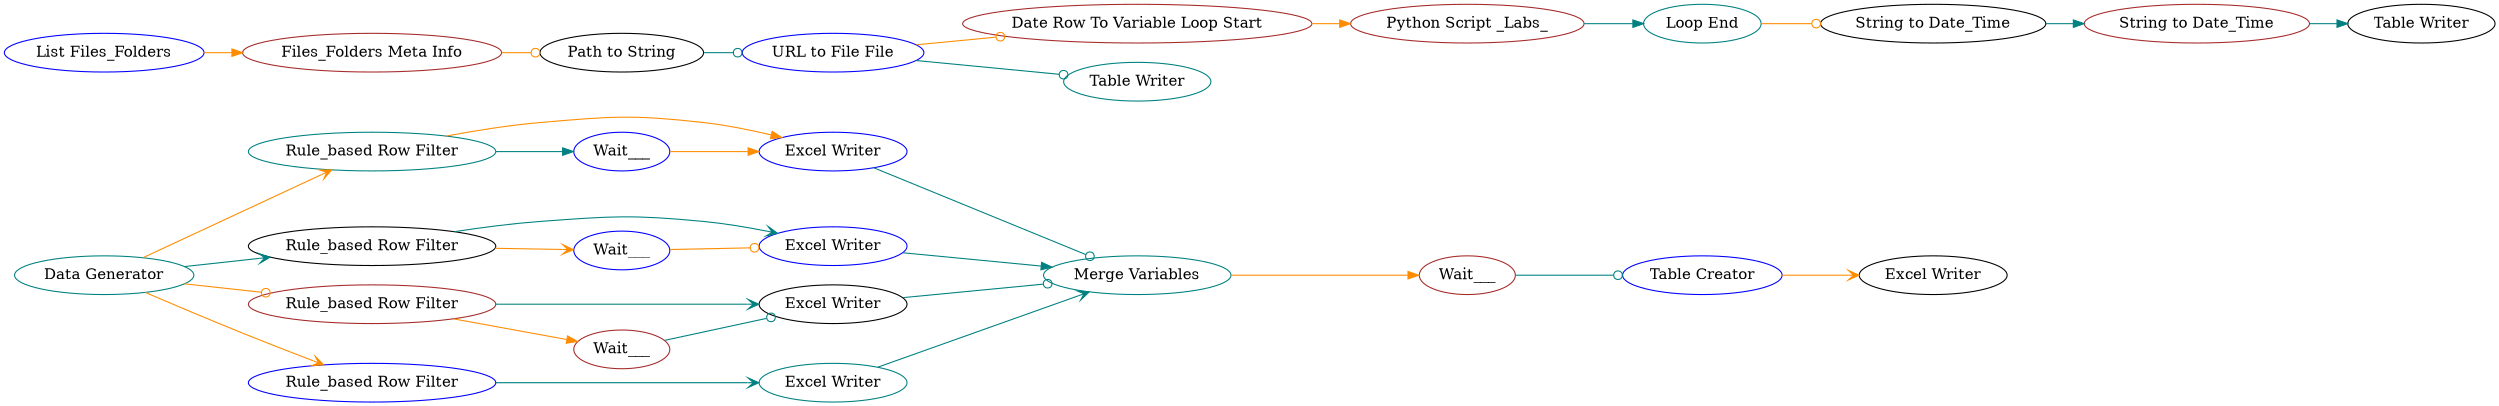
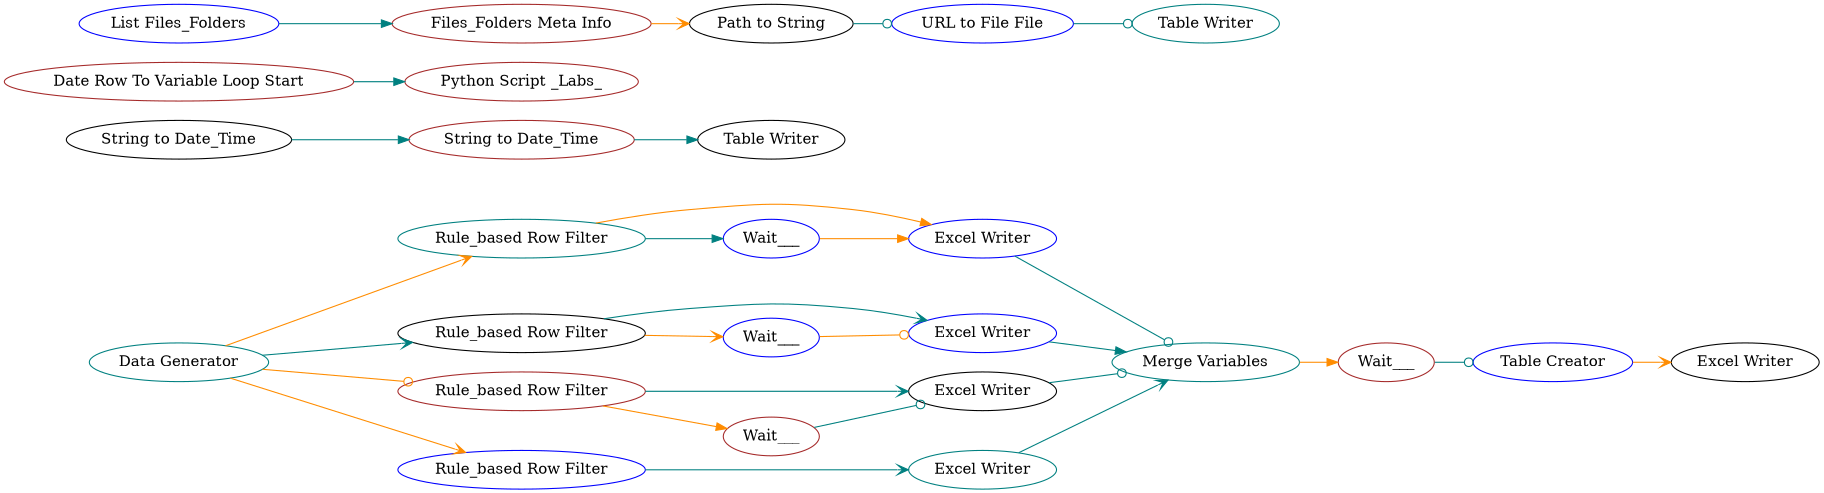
(1326, 24) -> (374, 82)
(1702, 24) -> none
(956, 41) -> none
(218, 53) -> (330, 24)
(516, 53) -> (665, 24)
